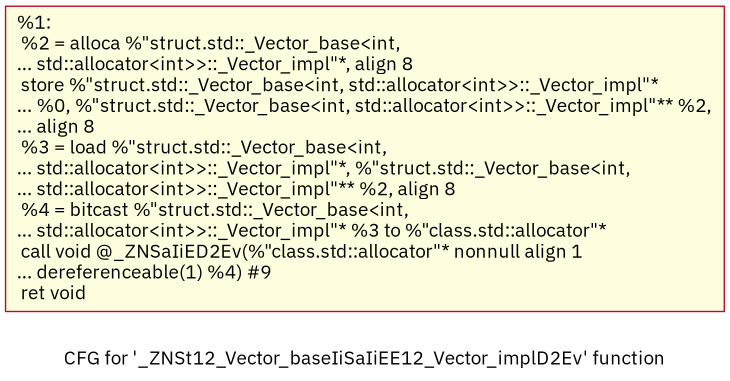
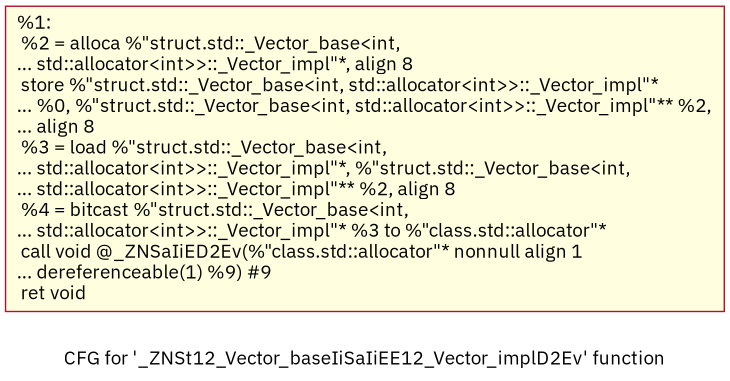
(144, 273) -> (144, 273)
